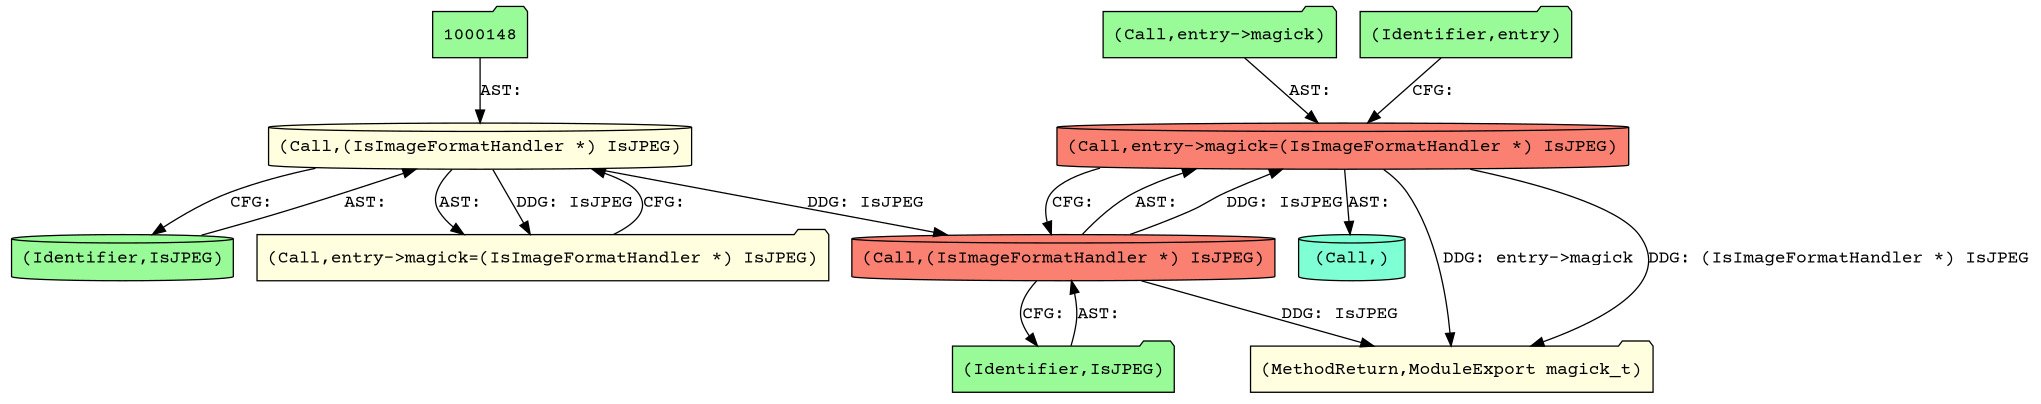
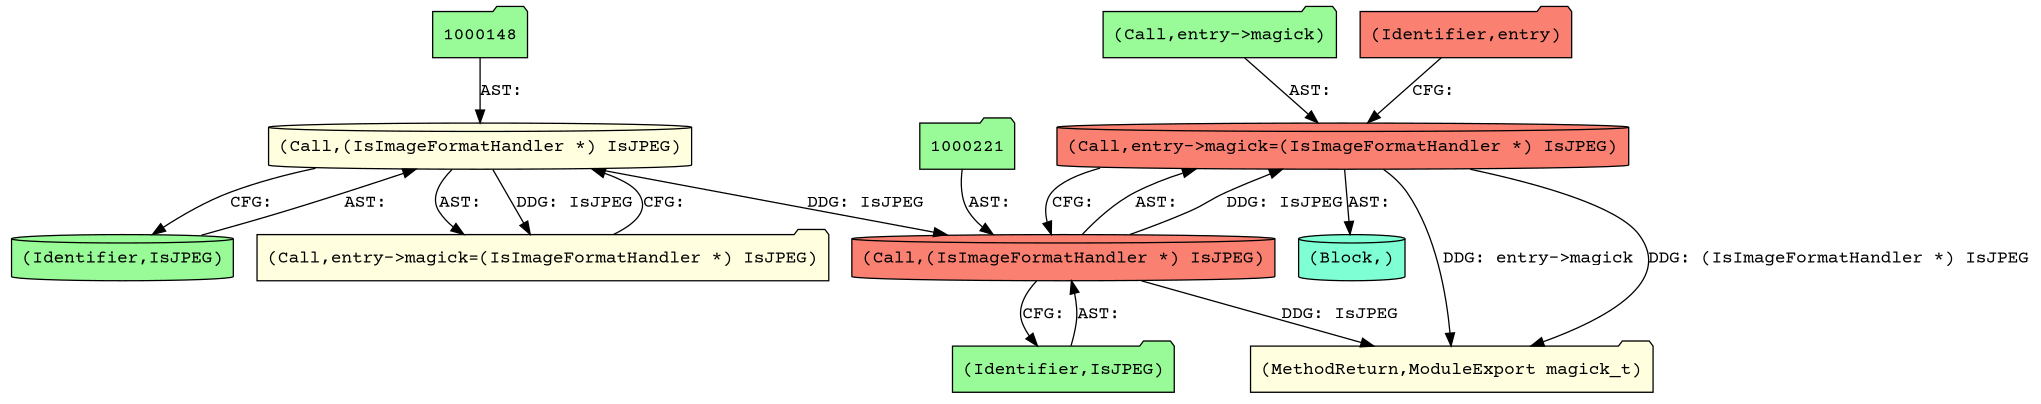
(1466, 35) -> (1466, 35)
none -> (967, 146)
(1352, 258) -> (1352, 258)
